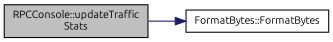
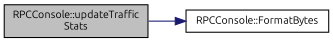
(257, 21) -> (257, 21)
